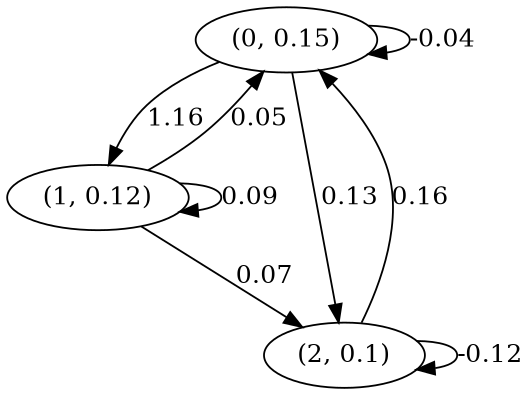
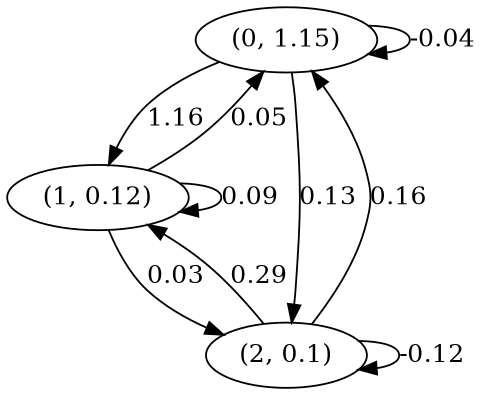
(286, 40) -> (286, 40)
none -> (218, 274)
(265, 276) -> (176, 276)
